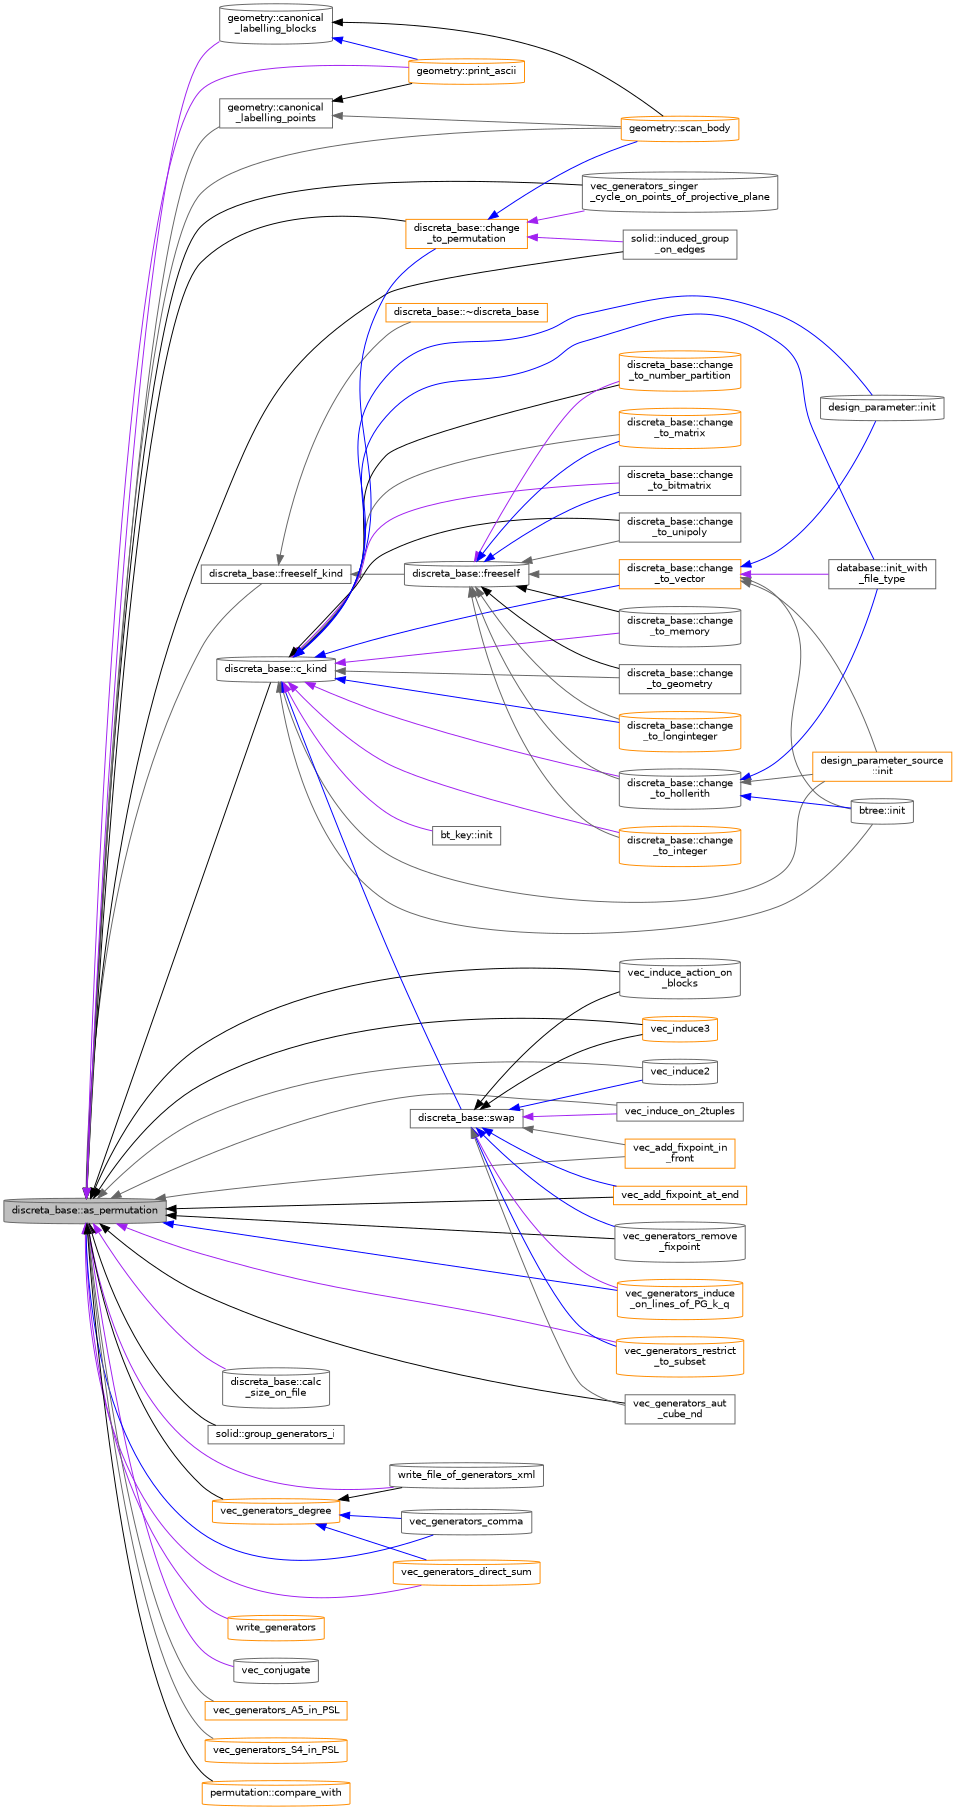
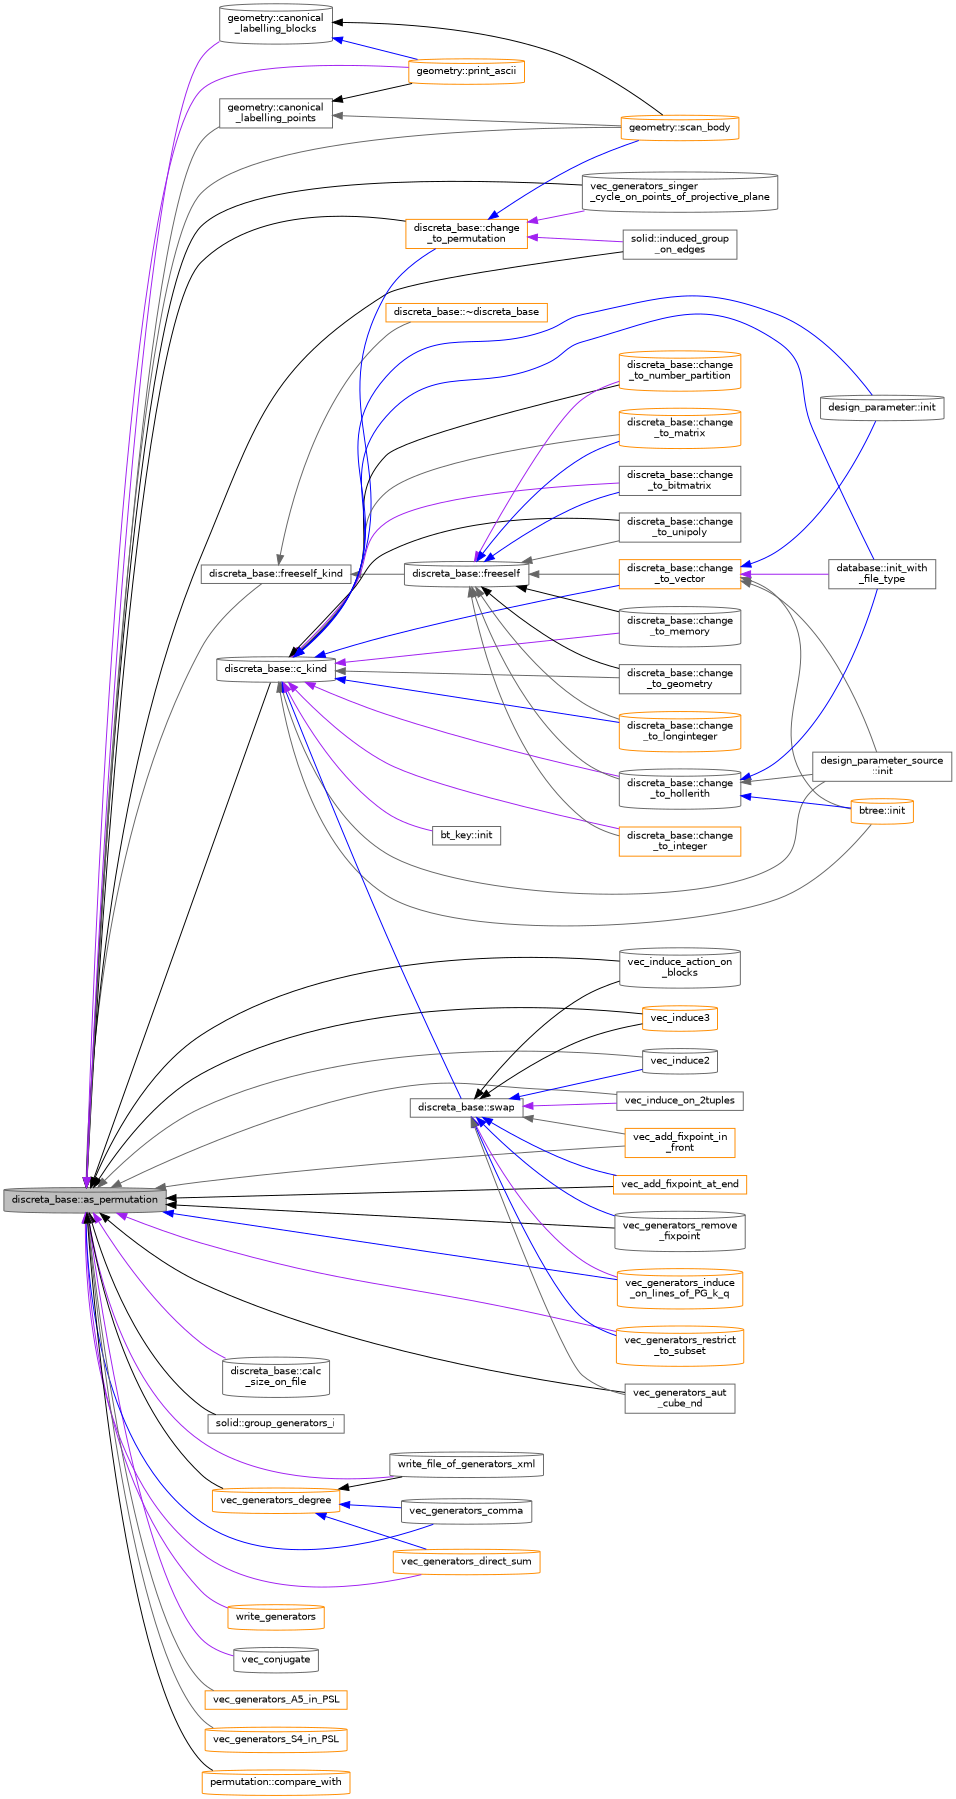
(882, 767) -> (882, 767)
(882, 811) -> (882, 811)
(680, 846) -> (680, 842)
